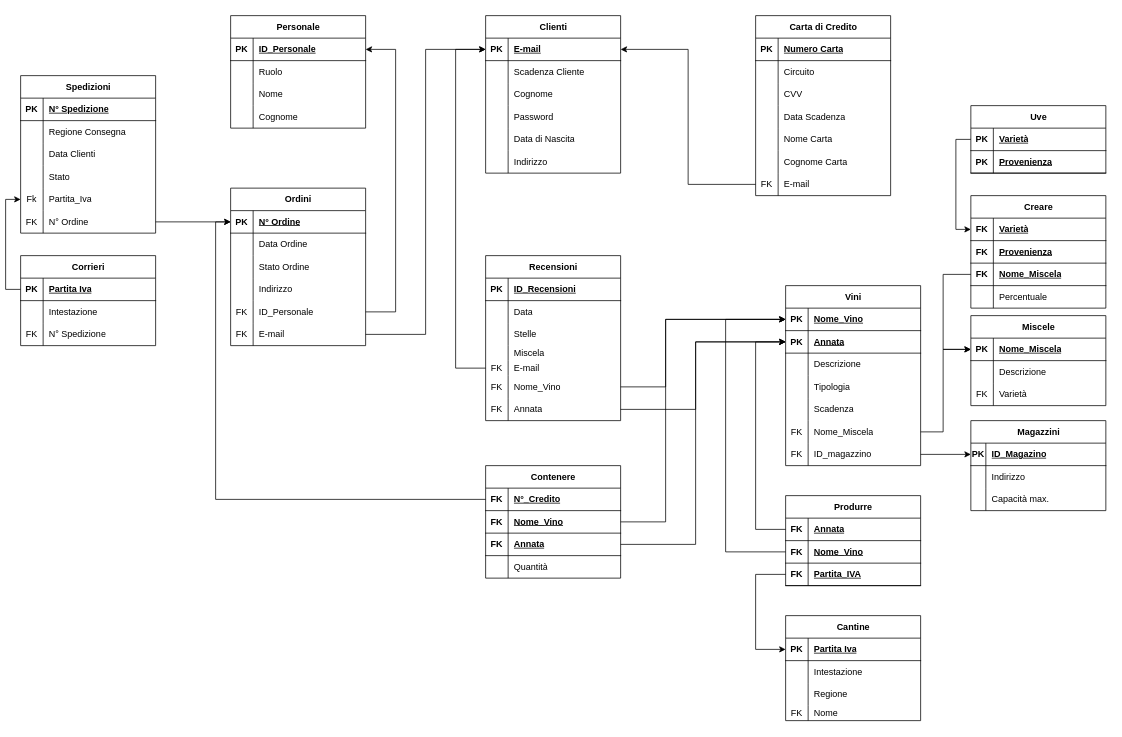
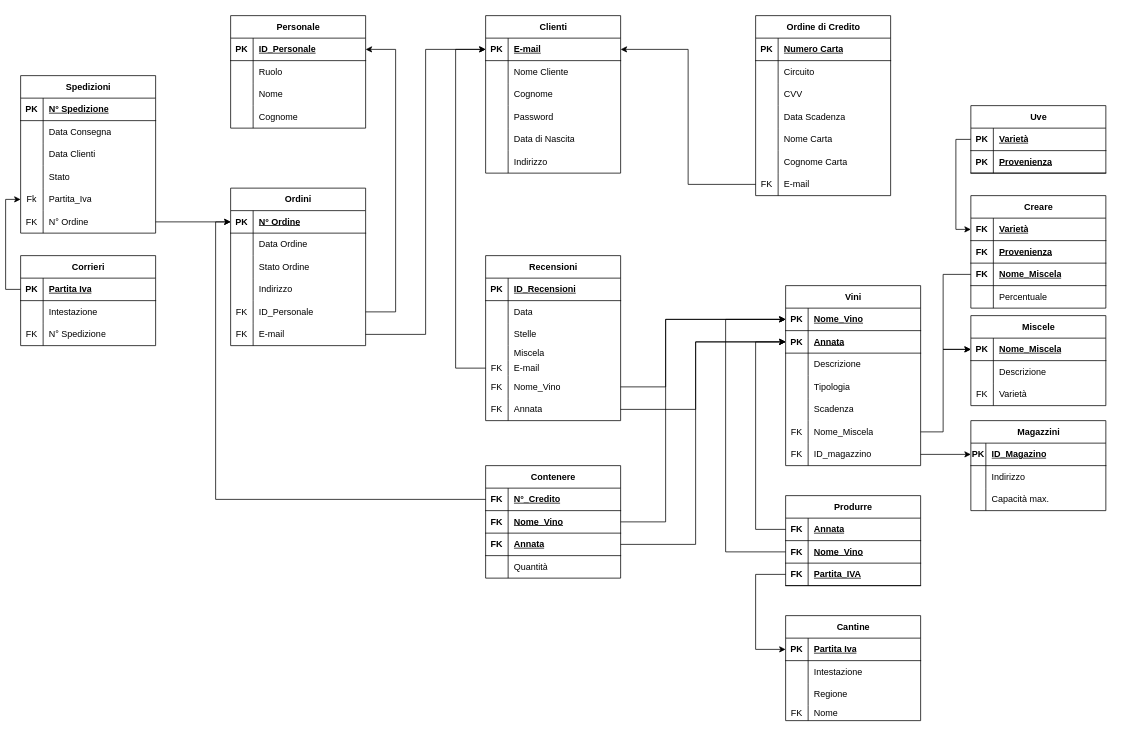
(824, 27) -> (824, 27)
(551, 72) -> (541, 72)
(87, 132) -> (81, 132)
